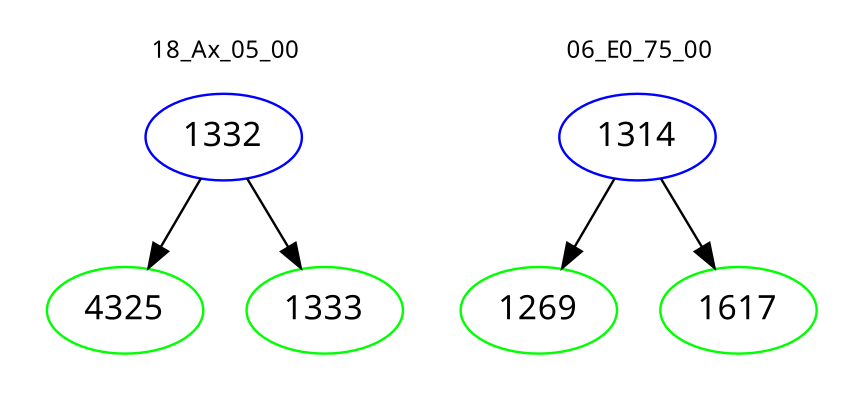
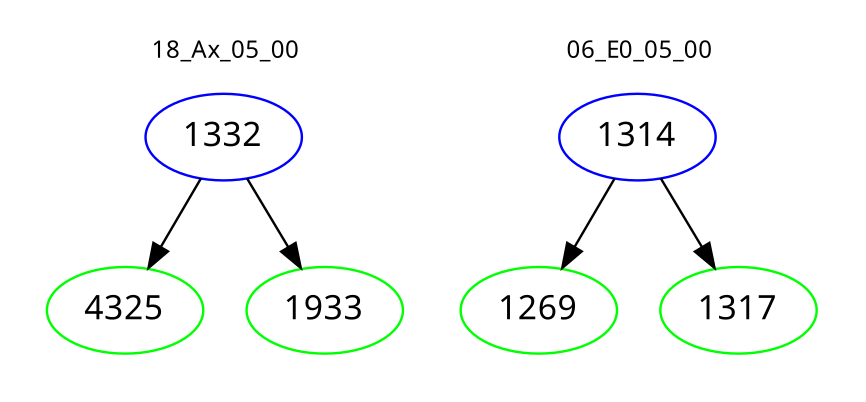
(640, 52) -> (640, 52)
(325, 310) -> (325, 310)
(739, 310) -> (739, 310)
